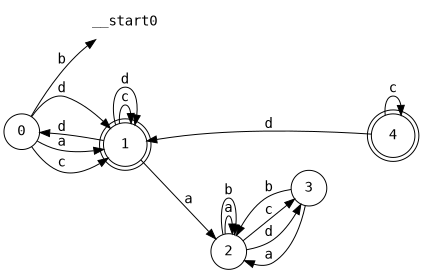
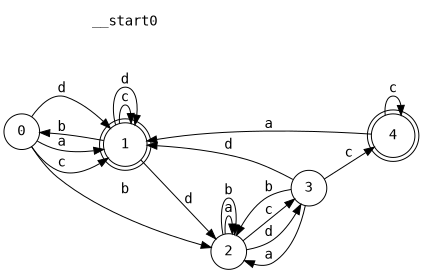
(56, 78) -> (108, 209)
(269, 124) -> (269, 124)
(62, 127) -> (62, 127)
none -> (227, 155)
none -> (345, 166)
(189, 200) -> (189, 200)
